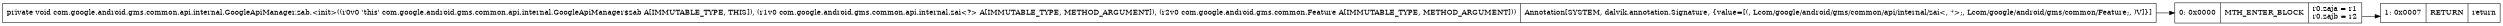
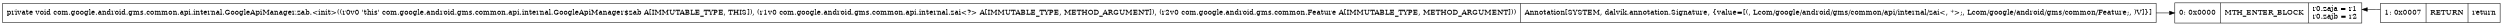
(2369, 16) -> (2374, 10)
